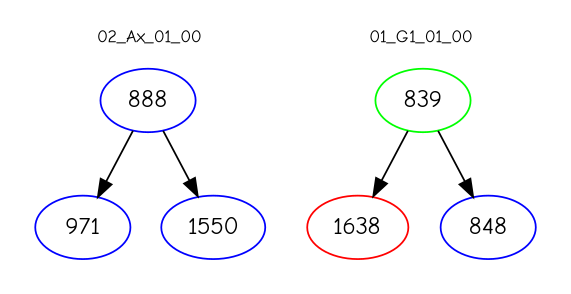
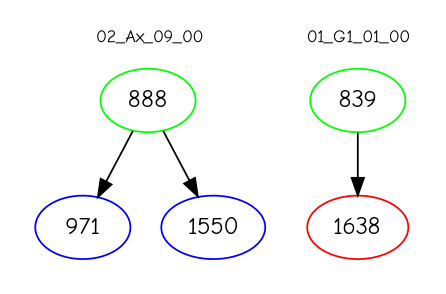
(150, 38) -> (150, 38)
(148, 100) -> (148, 100)
(488, 227) -> none
